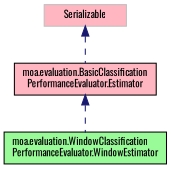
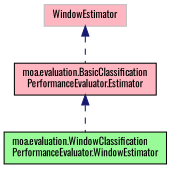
(85, 15) -> (85, 15)
